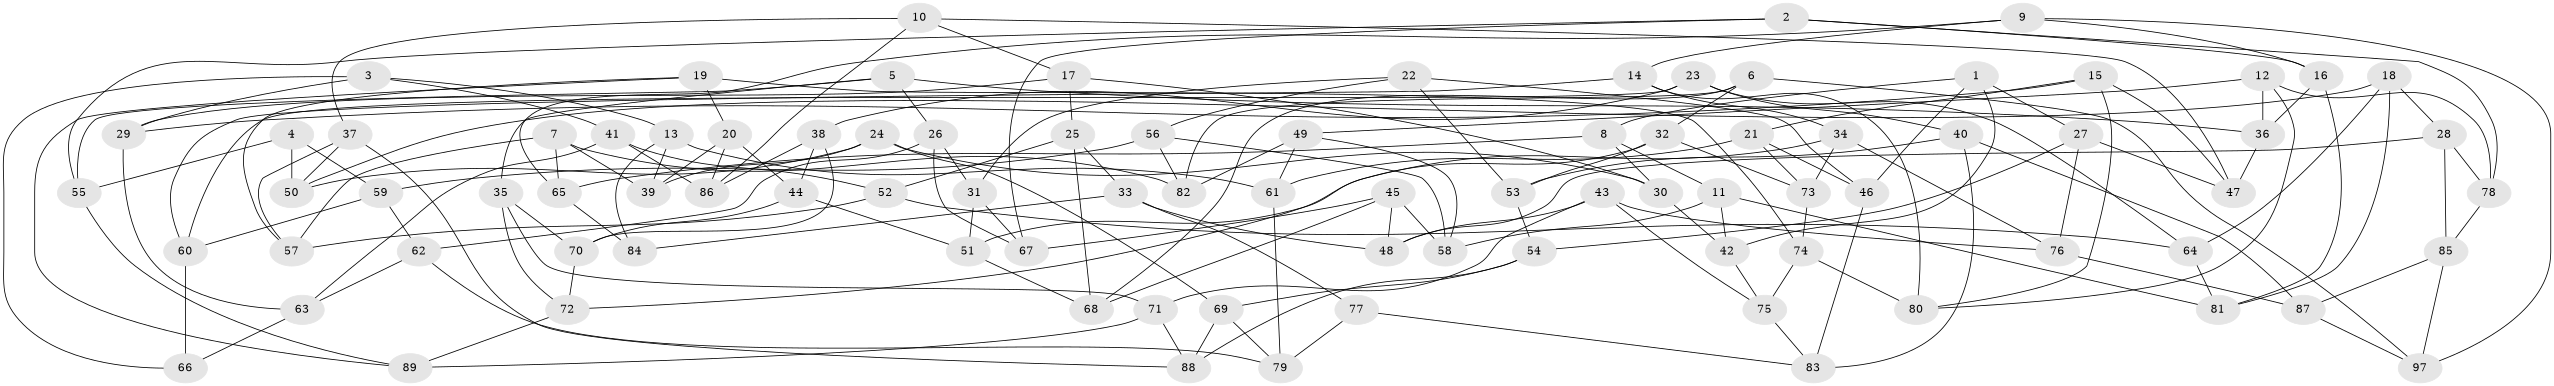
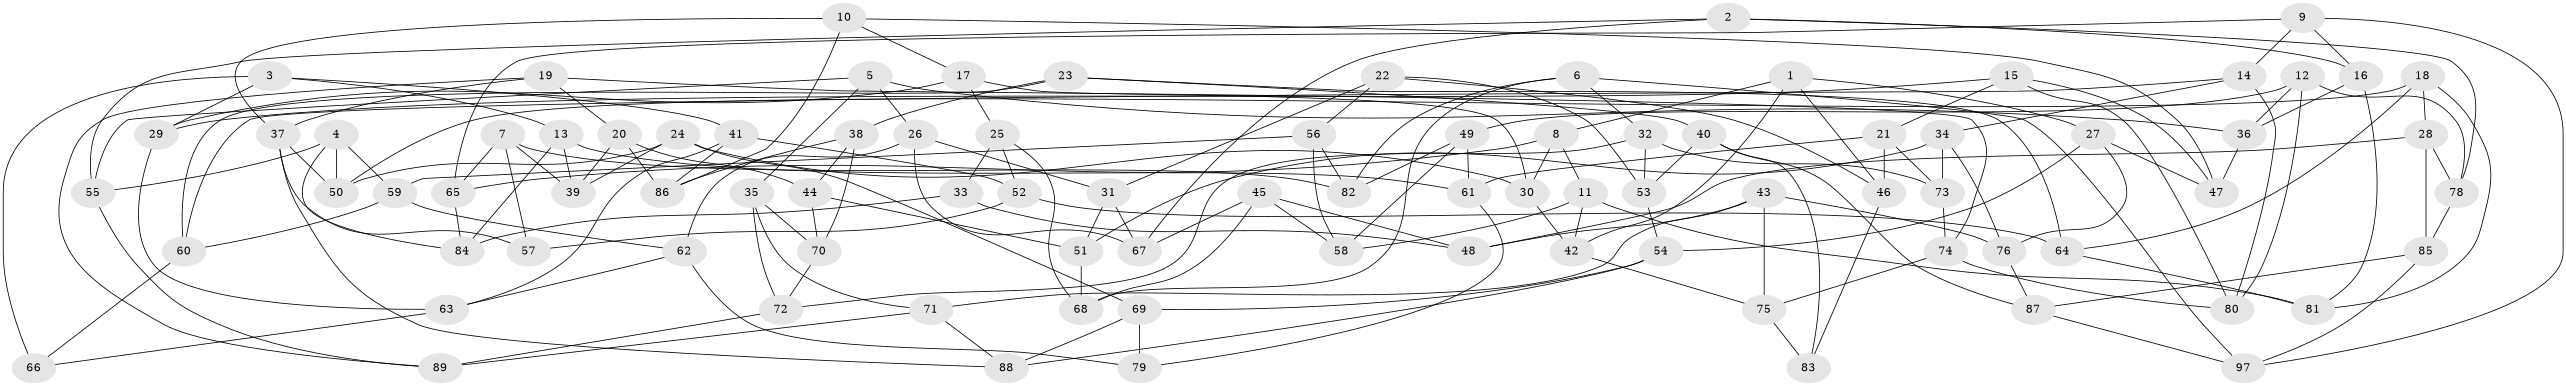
(402, 93) -> (408, 96)
none -> (302, 193)
(1357, 310) -> none
